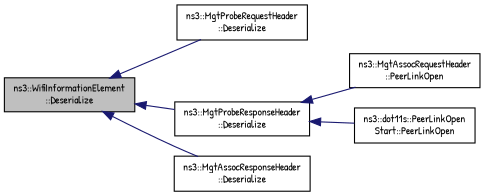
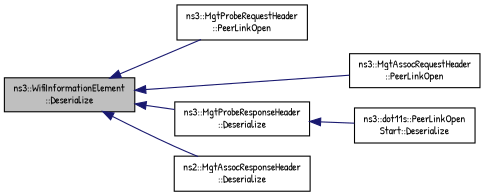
(242, 22) -> (242, 22)
(334, 93) -> (248, 82)
(415, 125) -> (415, 125)
(242, 174) -> (242, 174)
